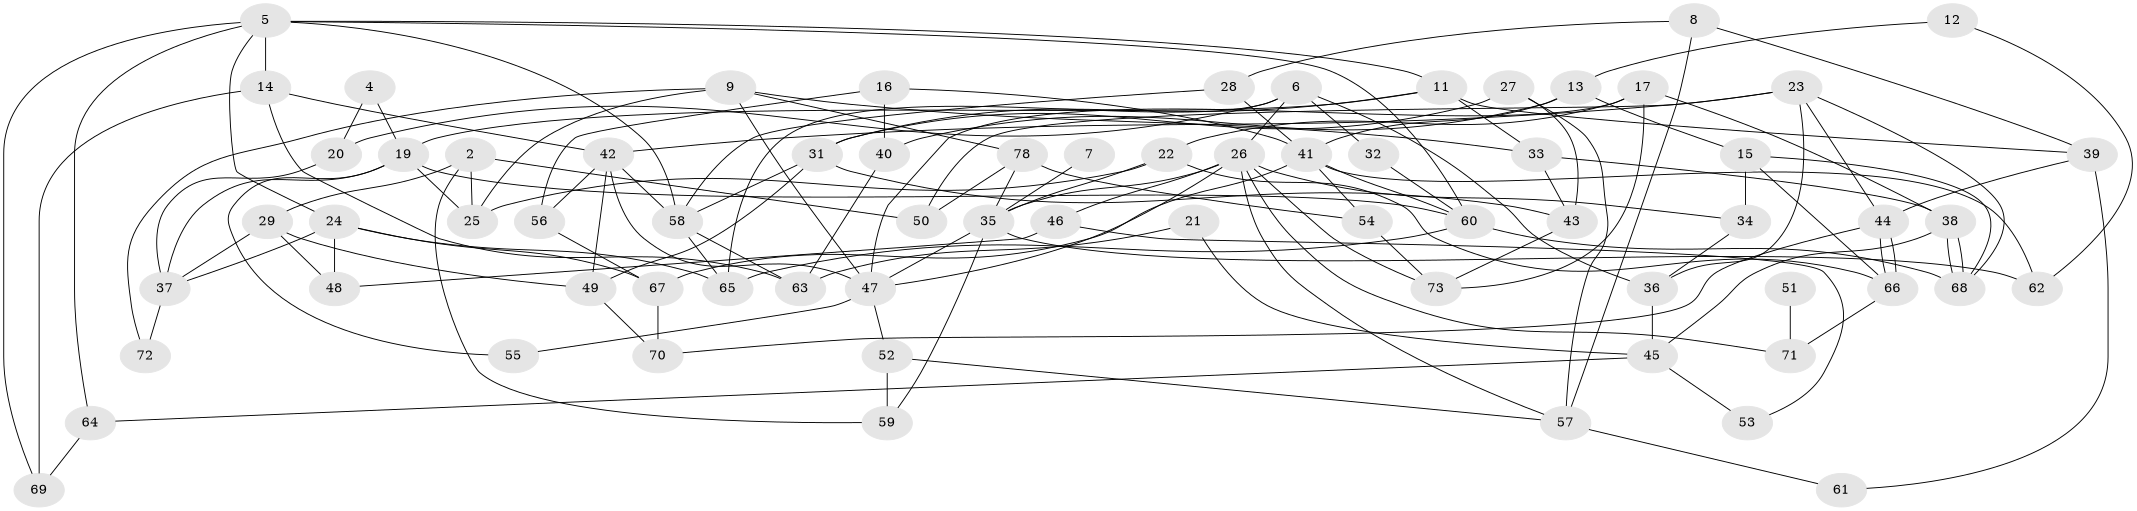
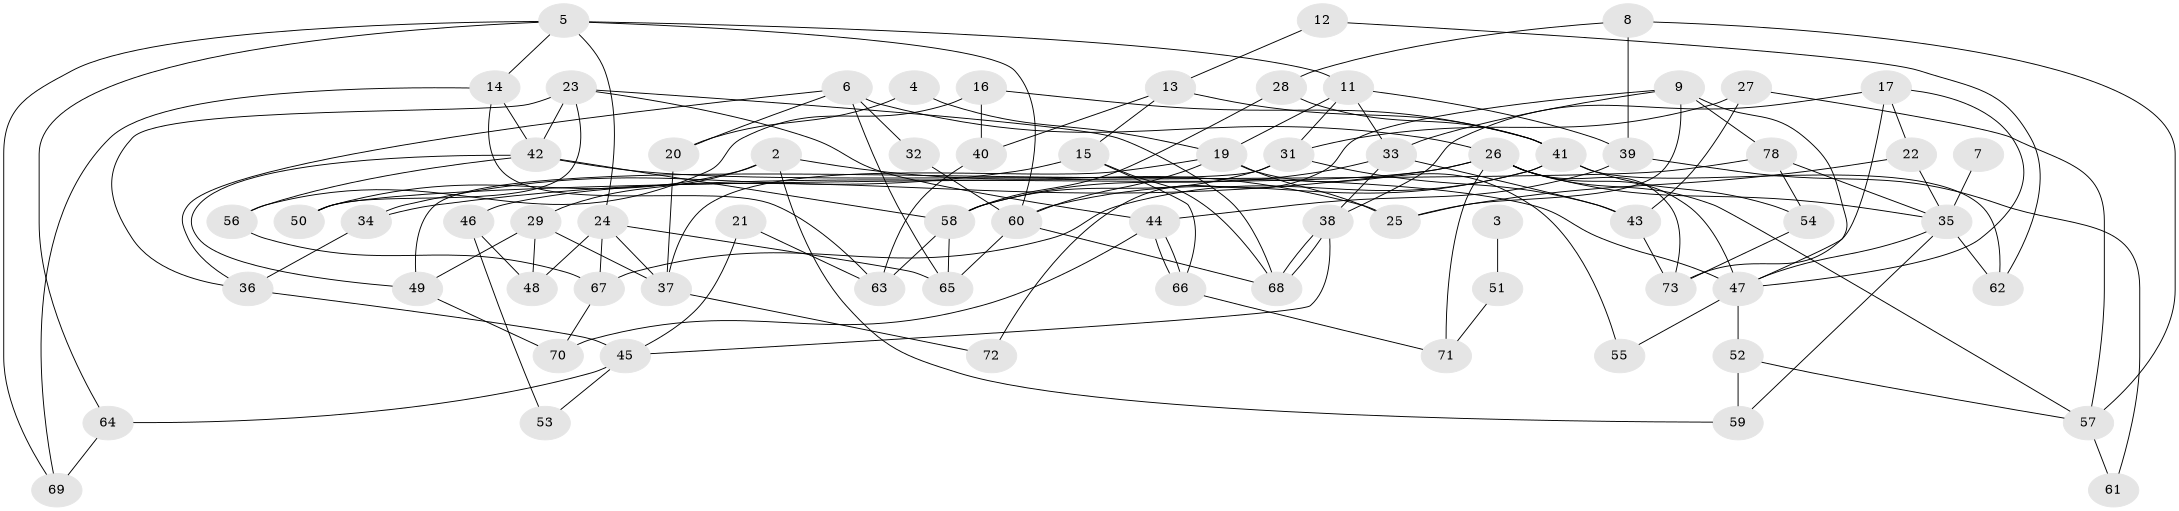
(512, 65) -> (1168, 182)
none -> (1498, 222)
(1537, 268) -> none
